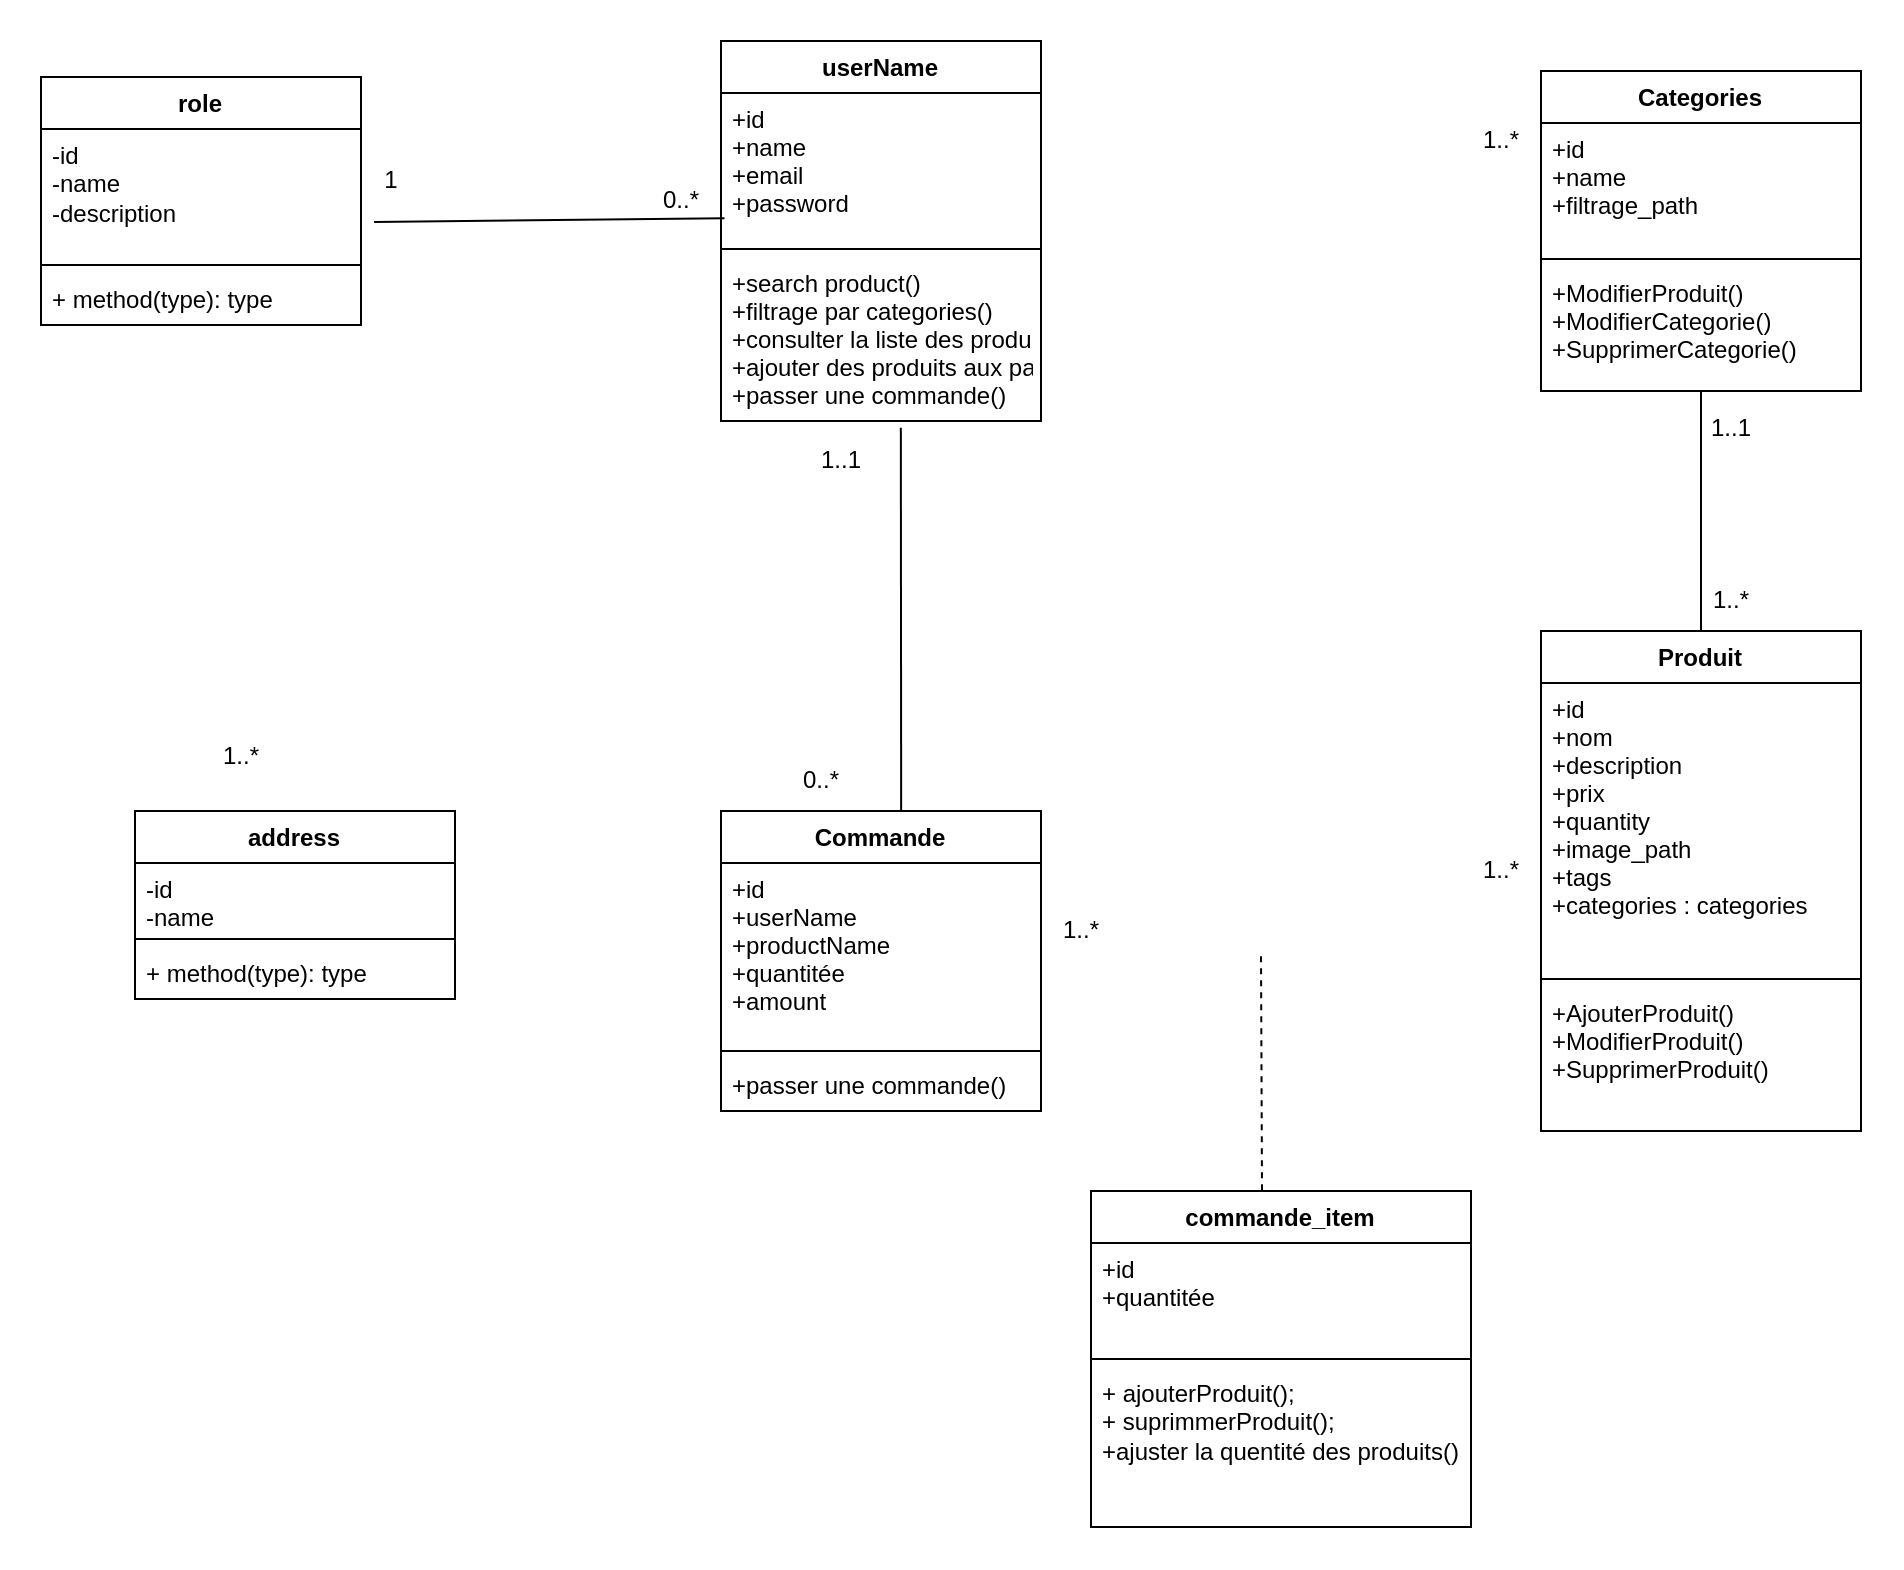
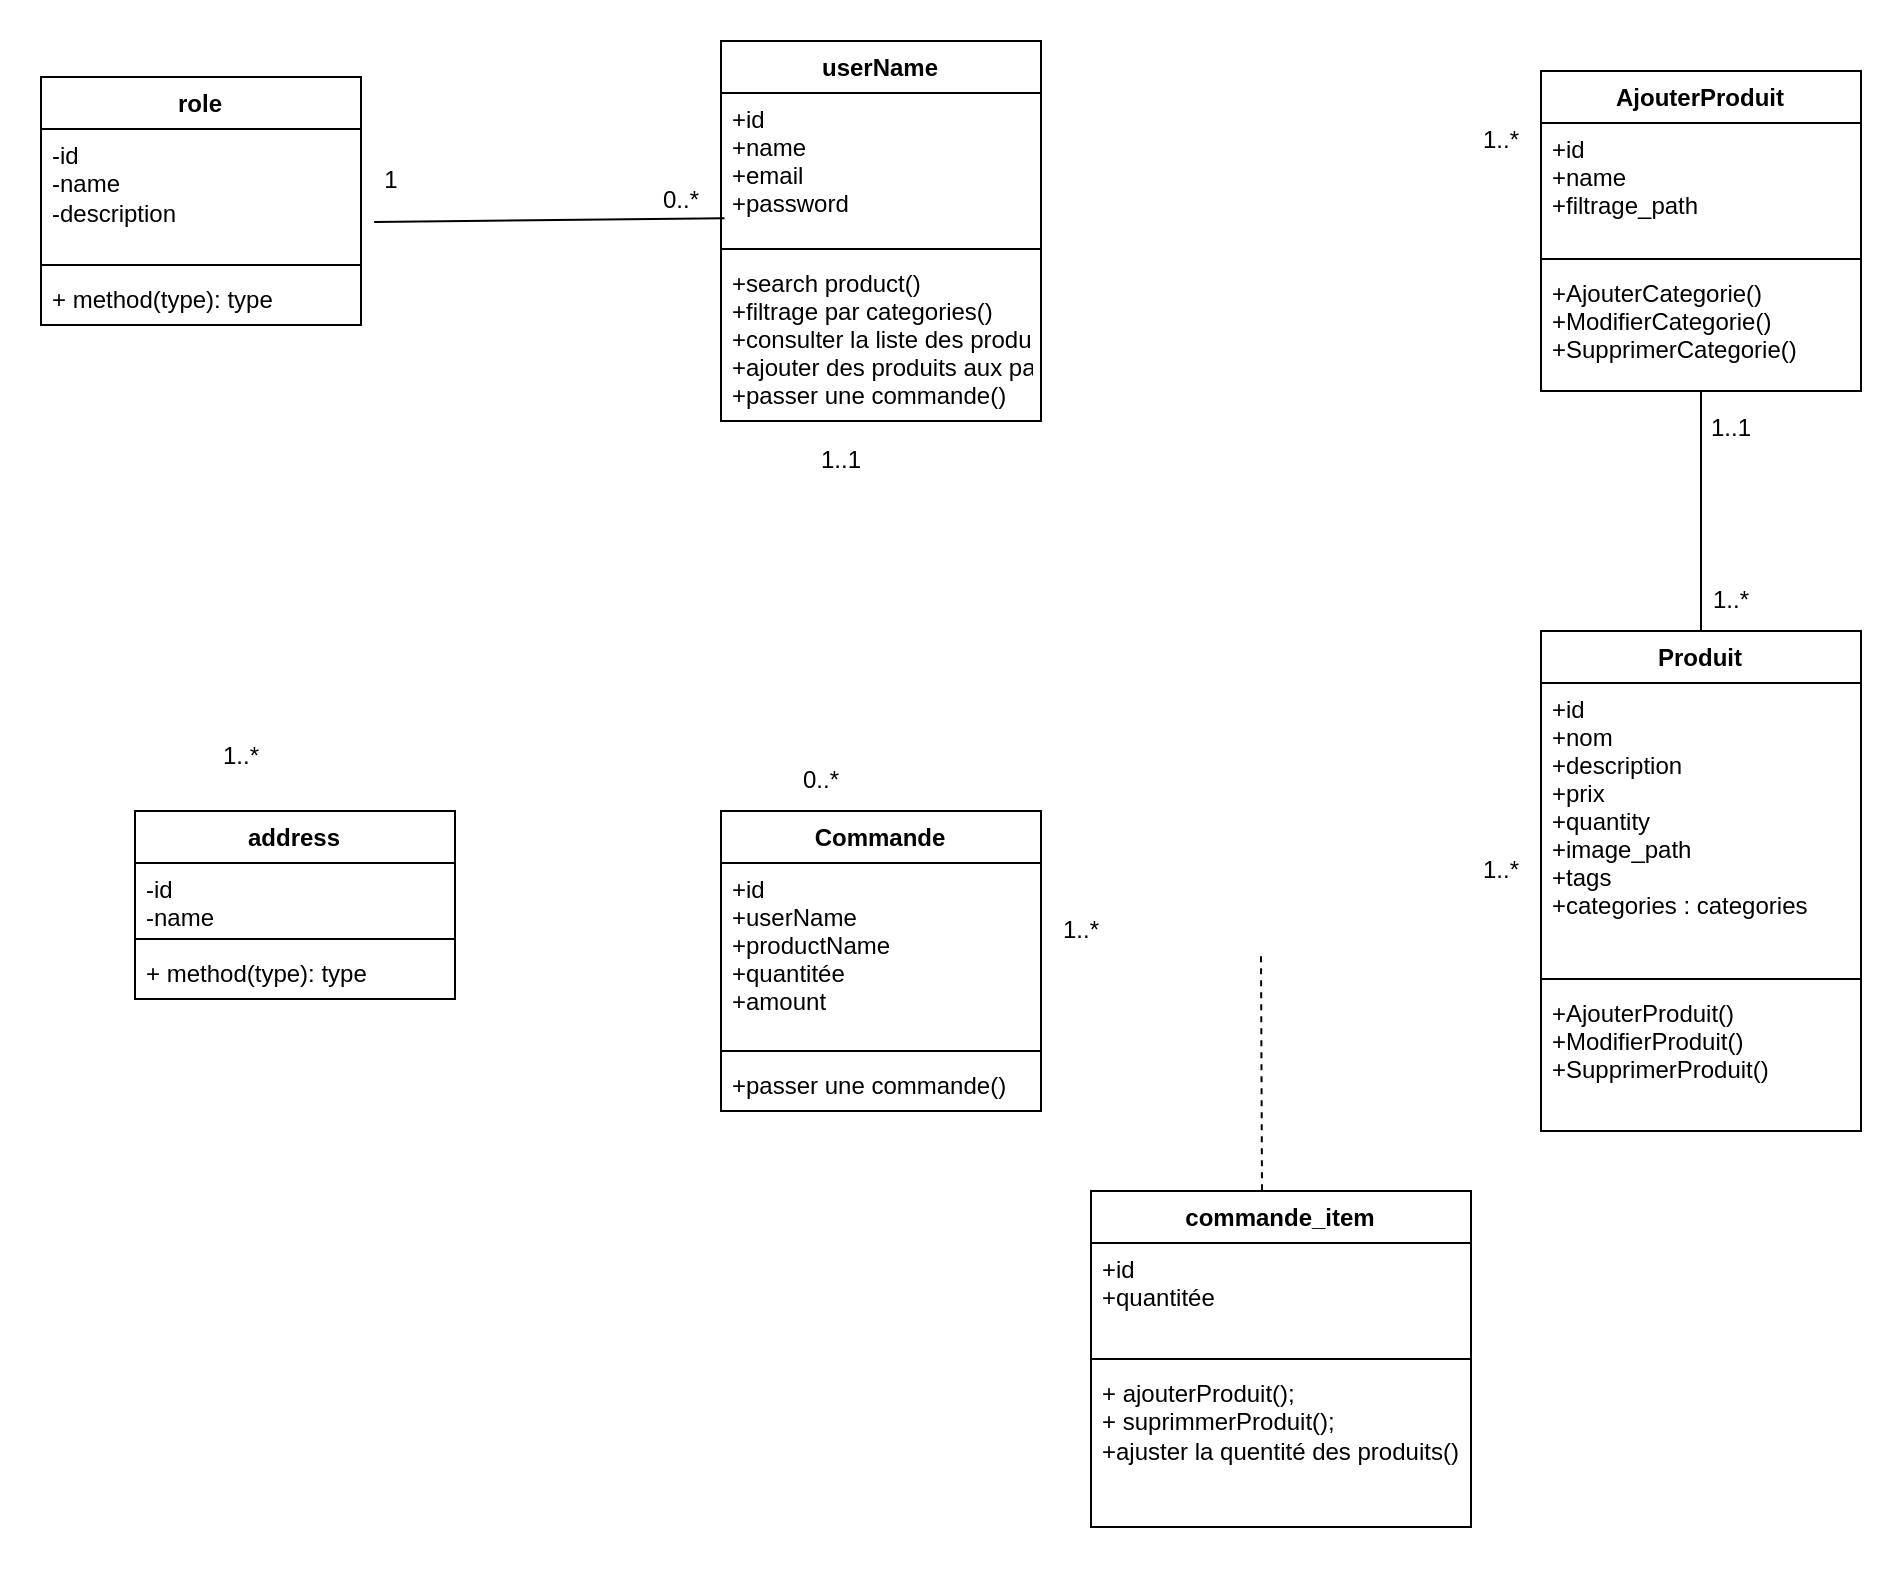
(1700, 98) -> (1700, 98)
(1664, 294) -> (1677, 294)
(901, 620) -> none
